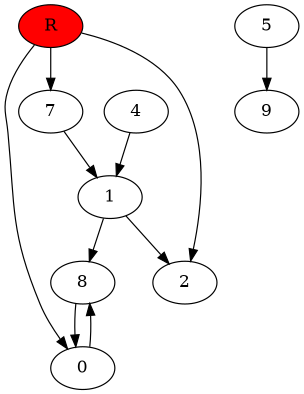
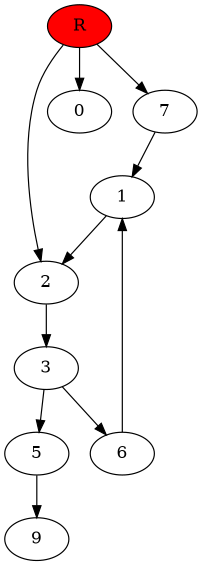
(136, 112) -> (122, 454)
(83, 283) -> none
none -> (46, 368)
